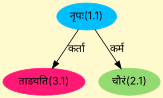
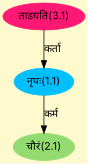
(68, 46) -> (44, 45)
